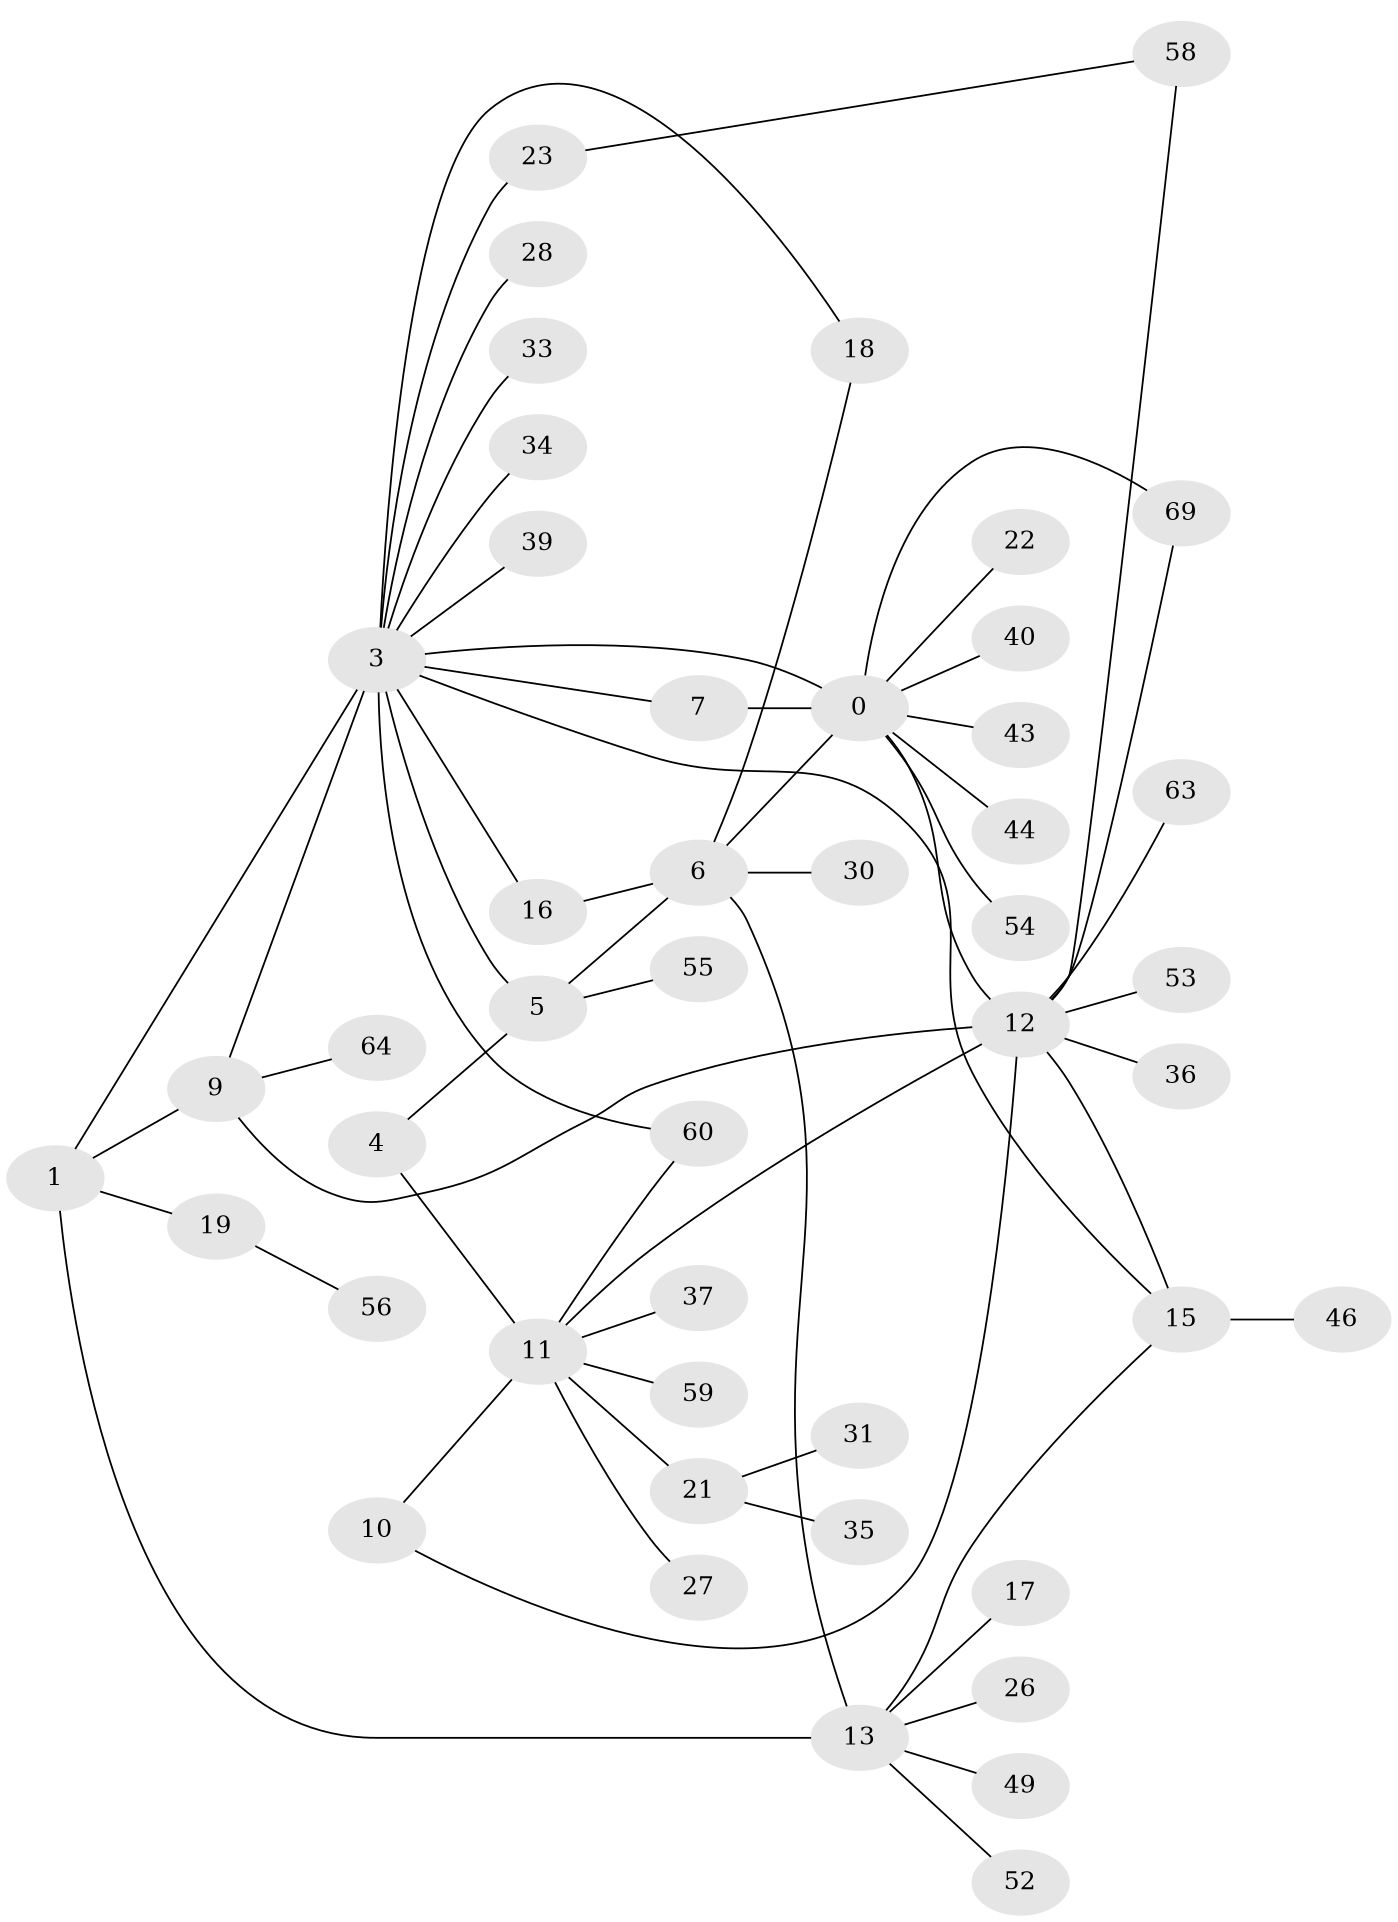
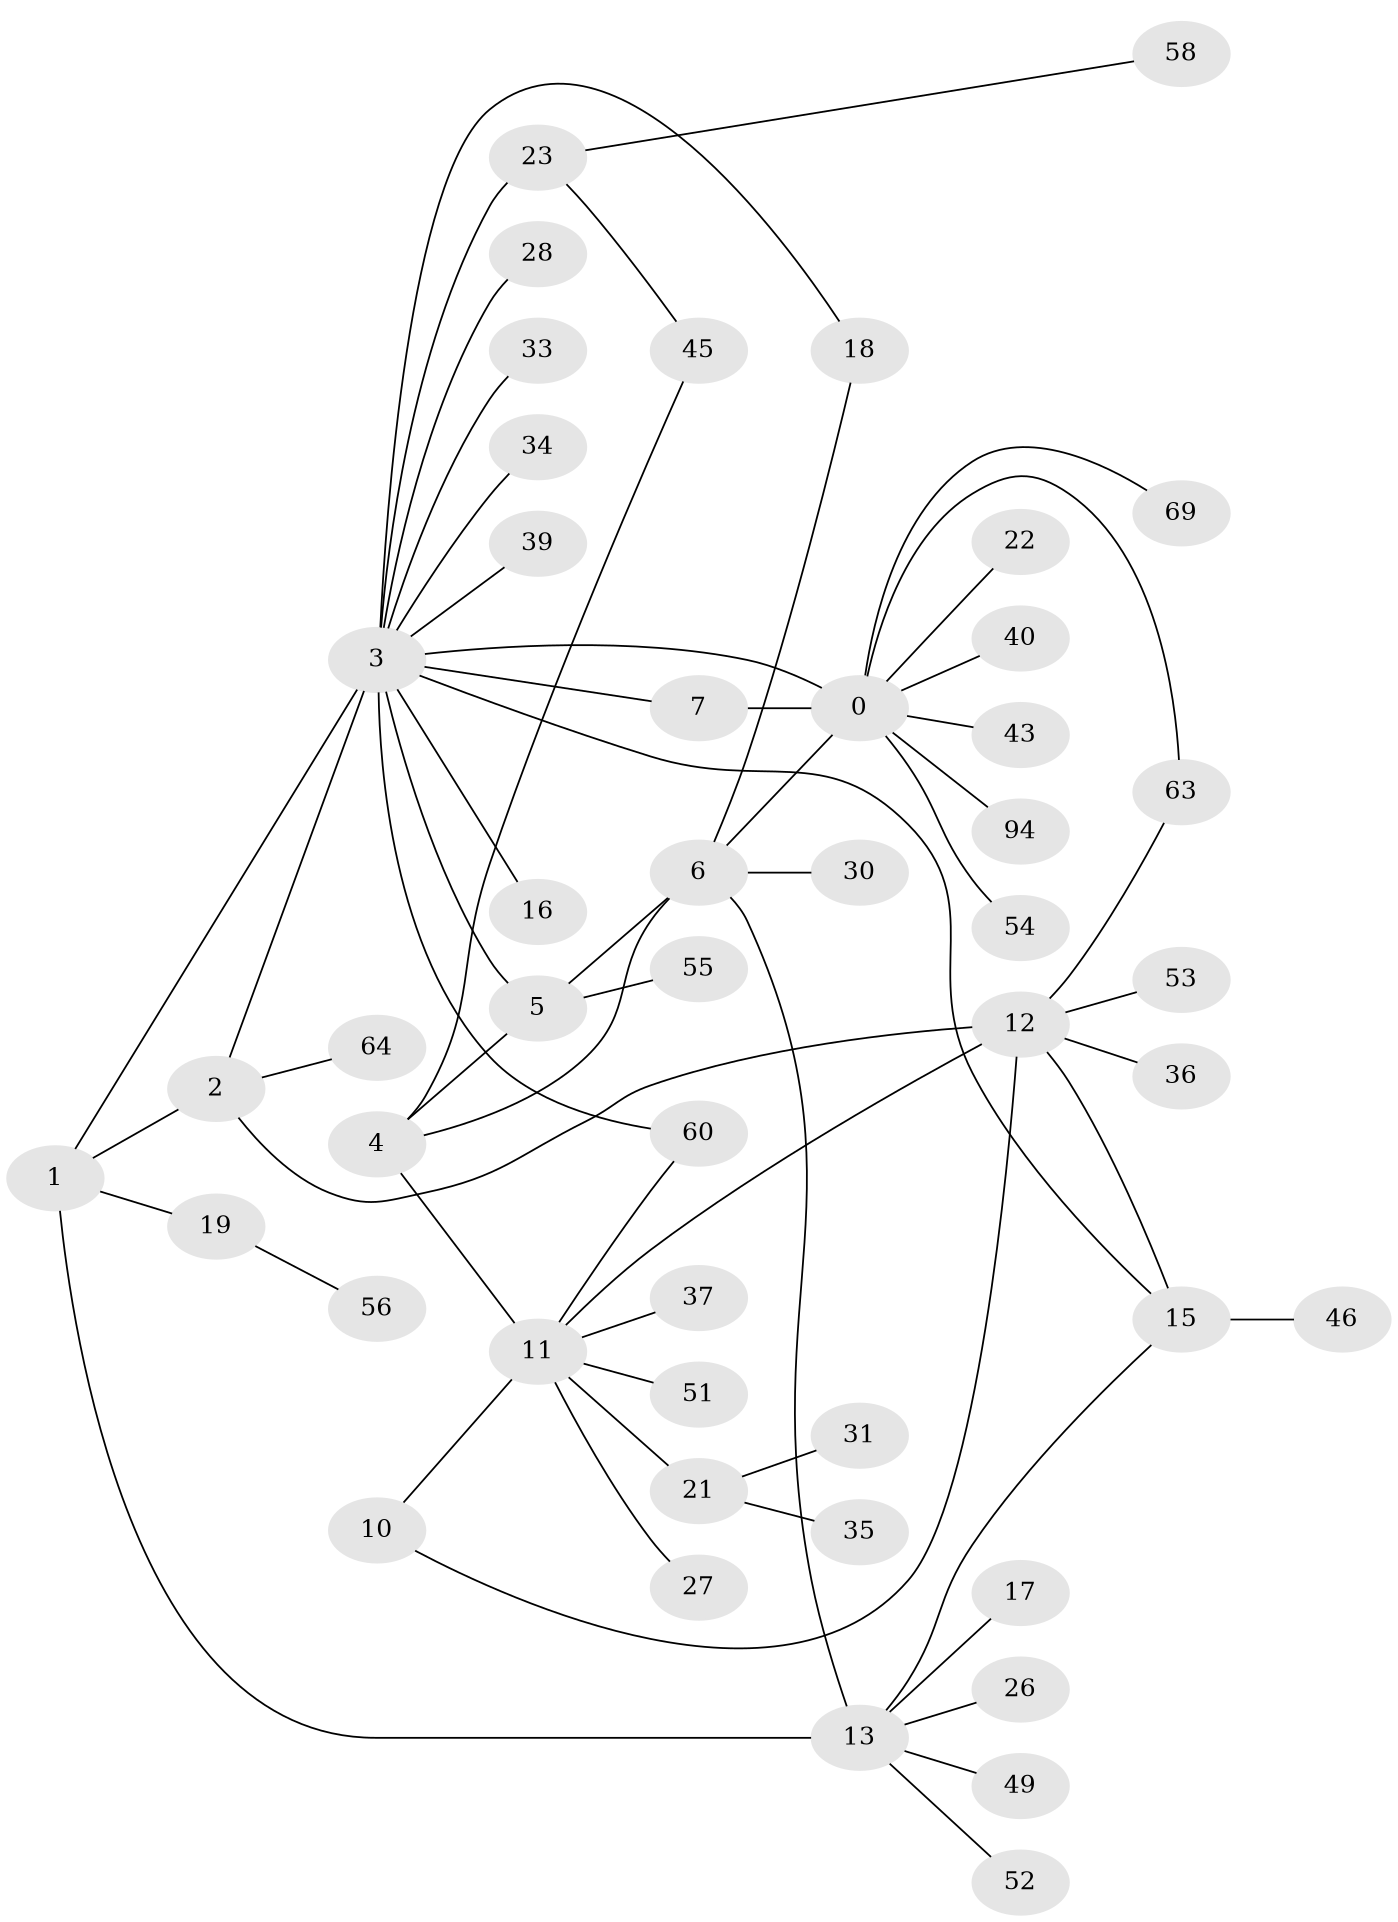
none -> (699, 351)
(1124, 546) -> none
(1123, 777) -> none
(1021, 832) -> (1021, 832)
(934, 839) -> (1059, 488)
(618, 892) -> (586, 1057)
(216, 1089) -> (216, 1089)
(699, 1395) -> (699, 1395)
